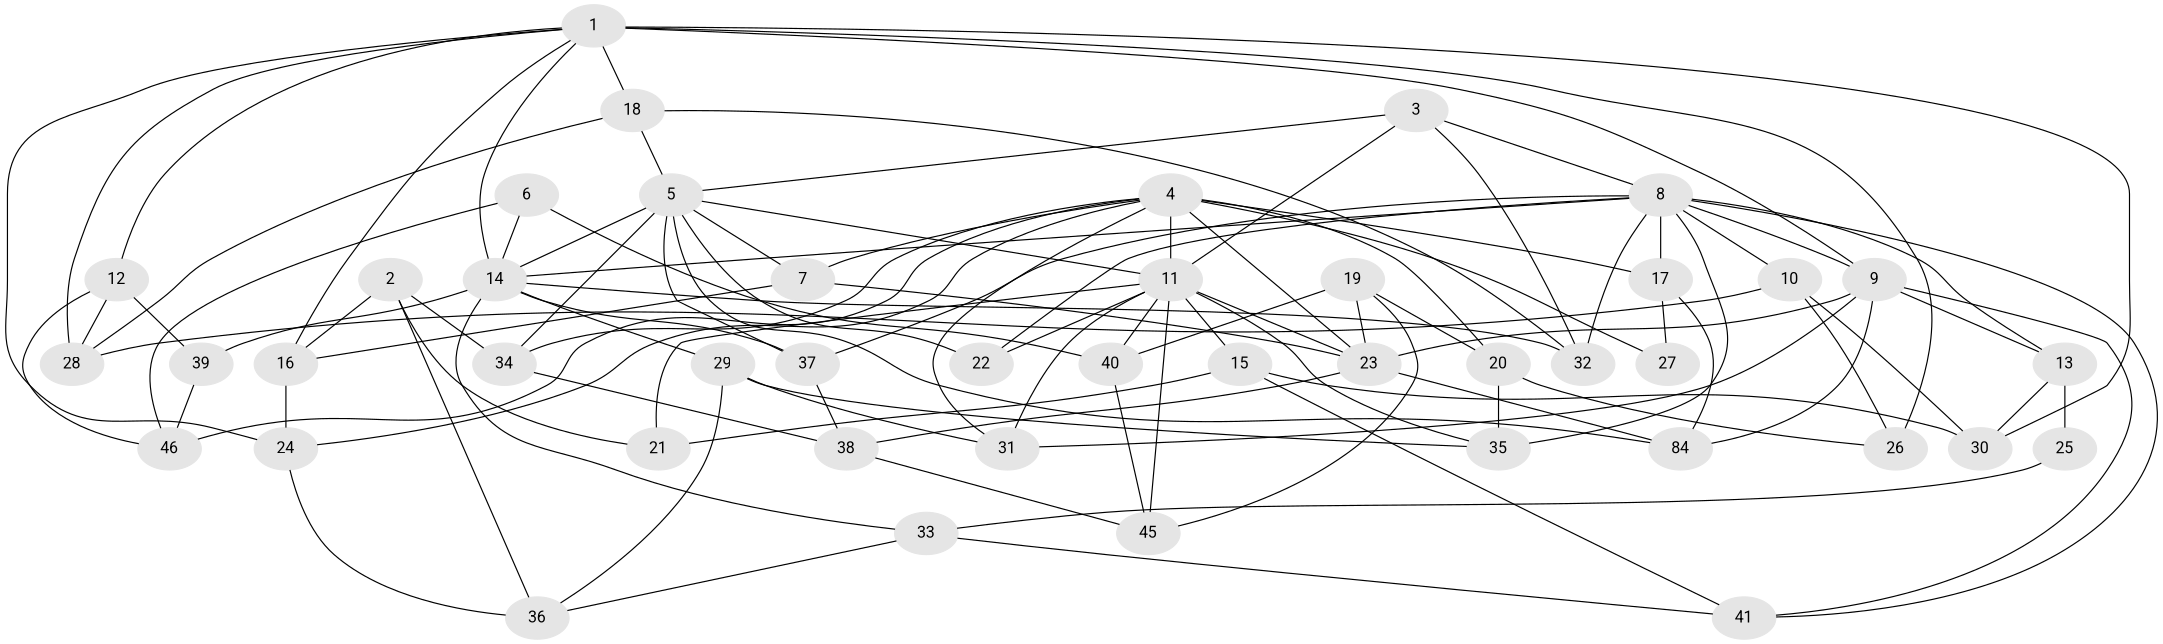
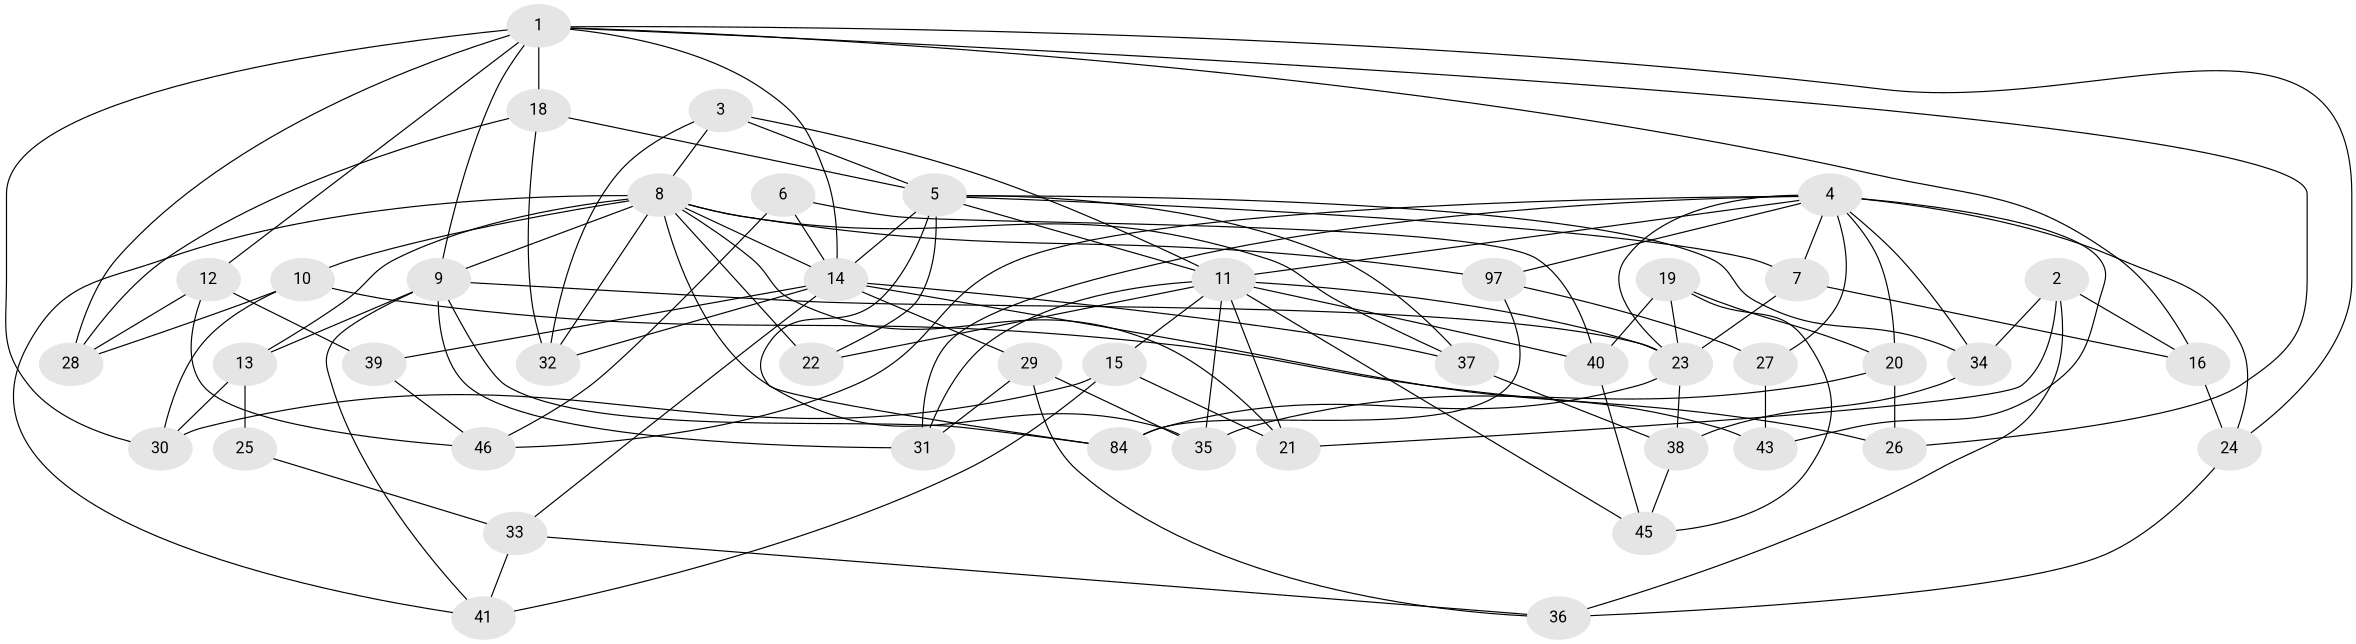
(1661, 280) -> (1494, 280)
none -> (975, 325)
none -> (1765, 449)
